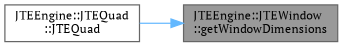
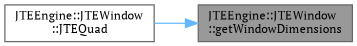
(72, 23) -> (80, 23)
